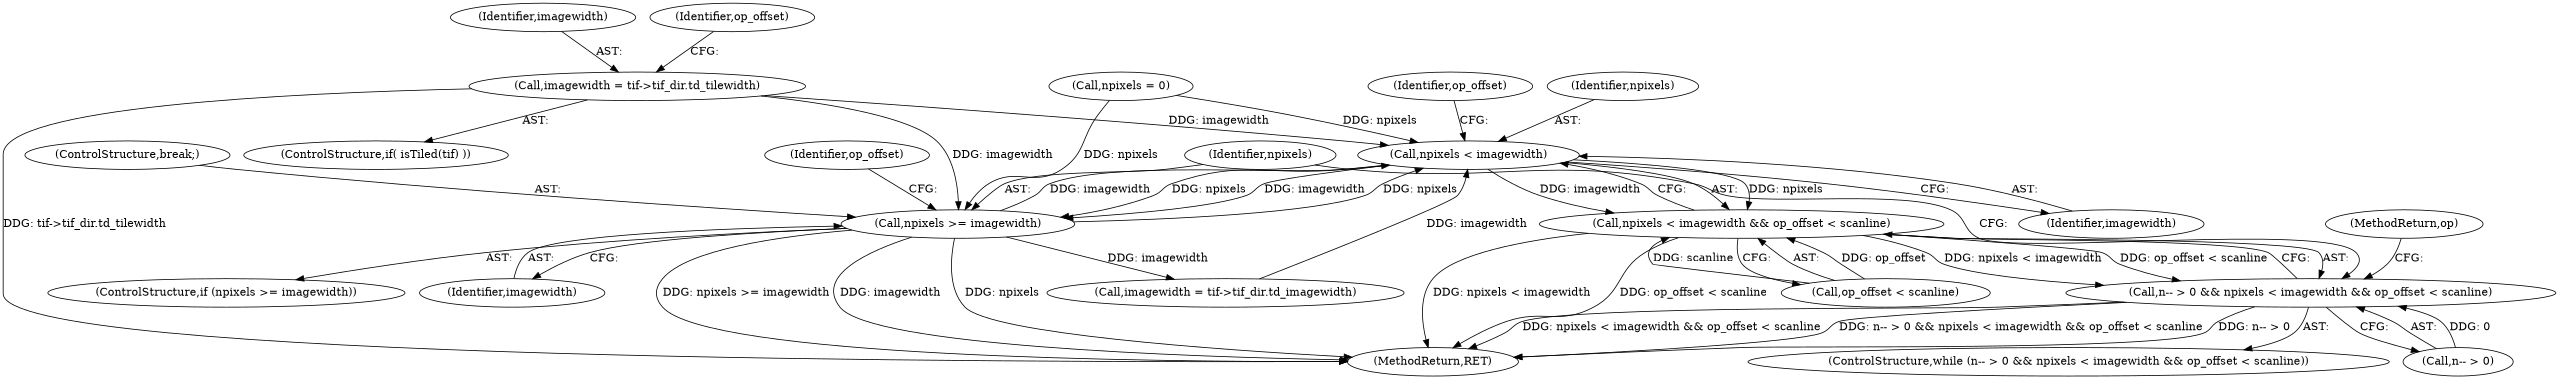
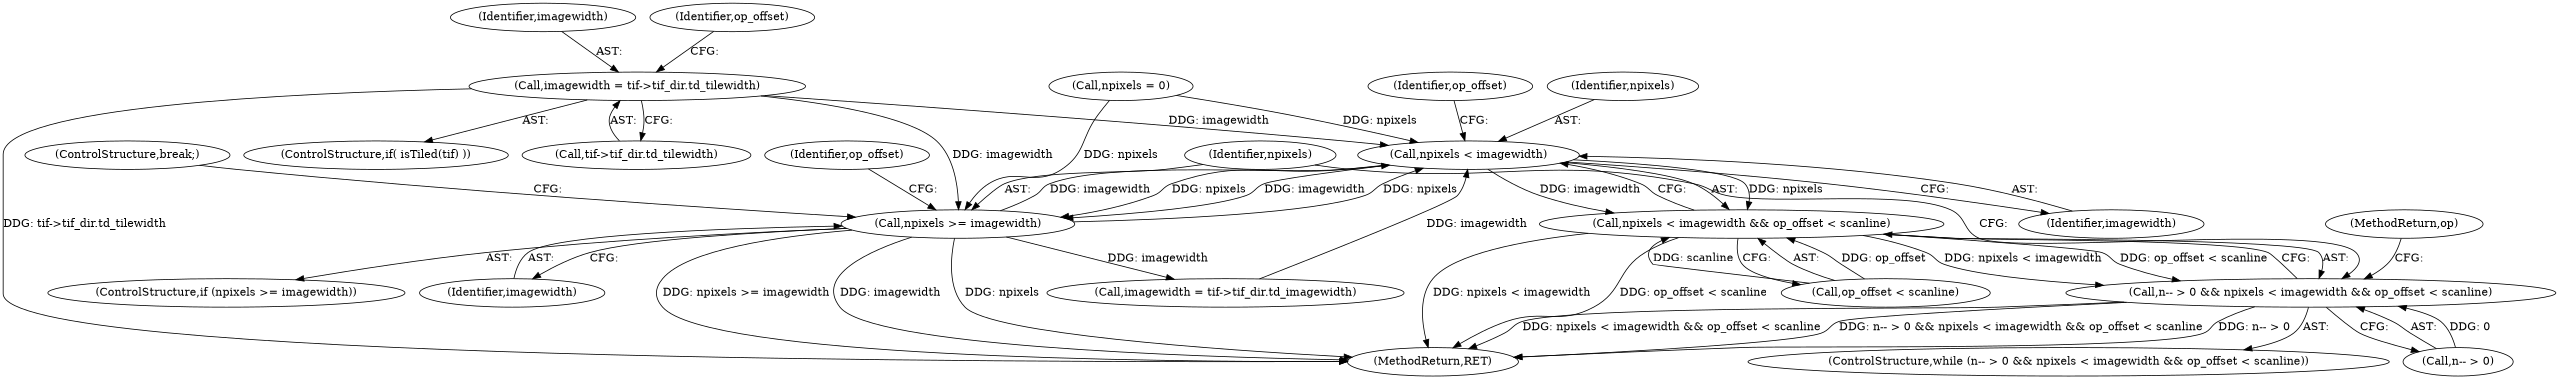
none -> (636, 155)
(550, 190) -> (550, 190)
